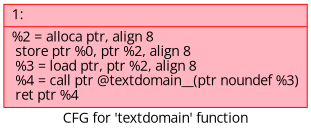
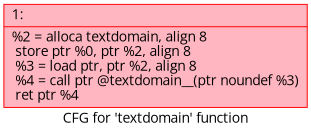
(83, 37) -> (110, 37)
